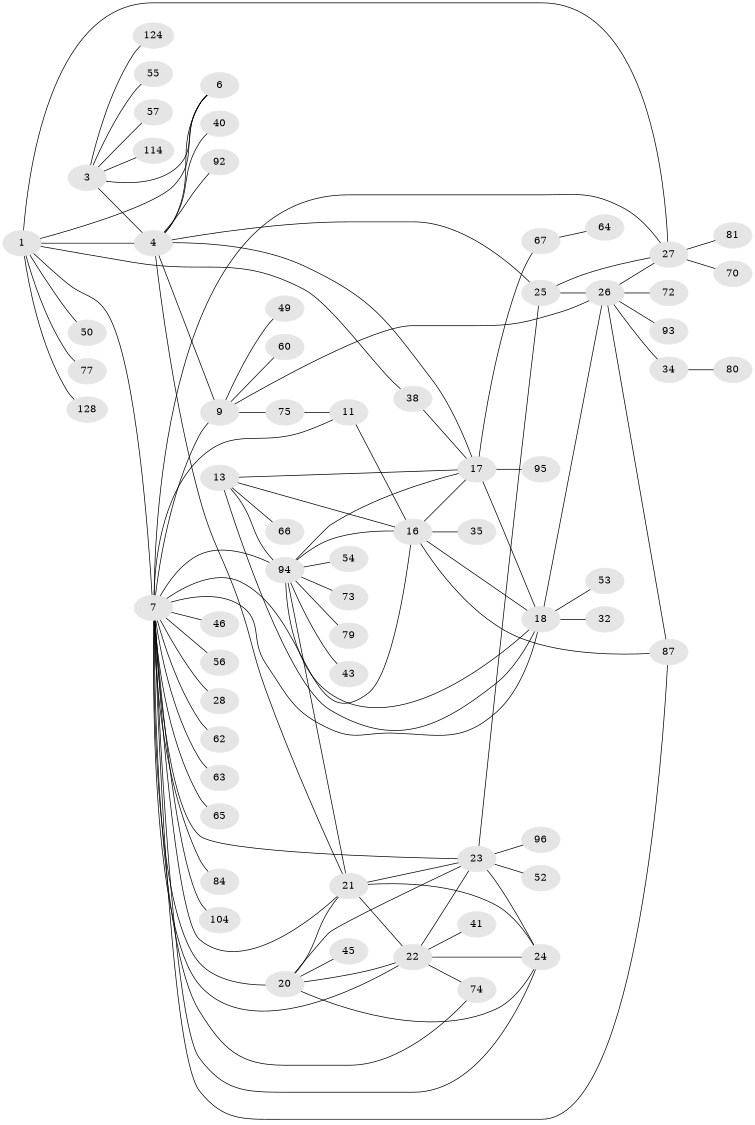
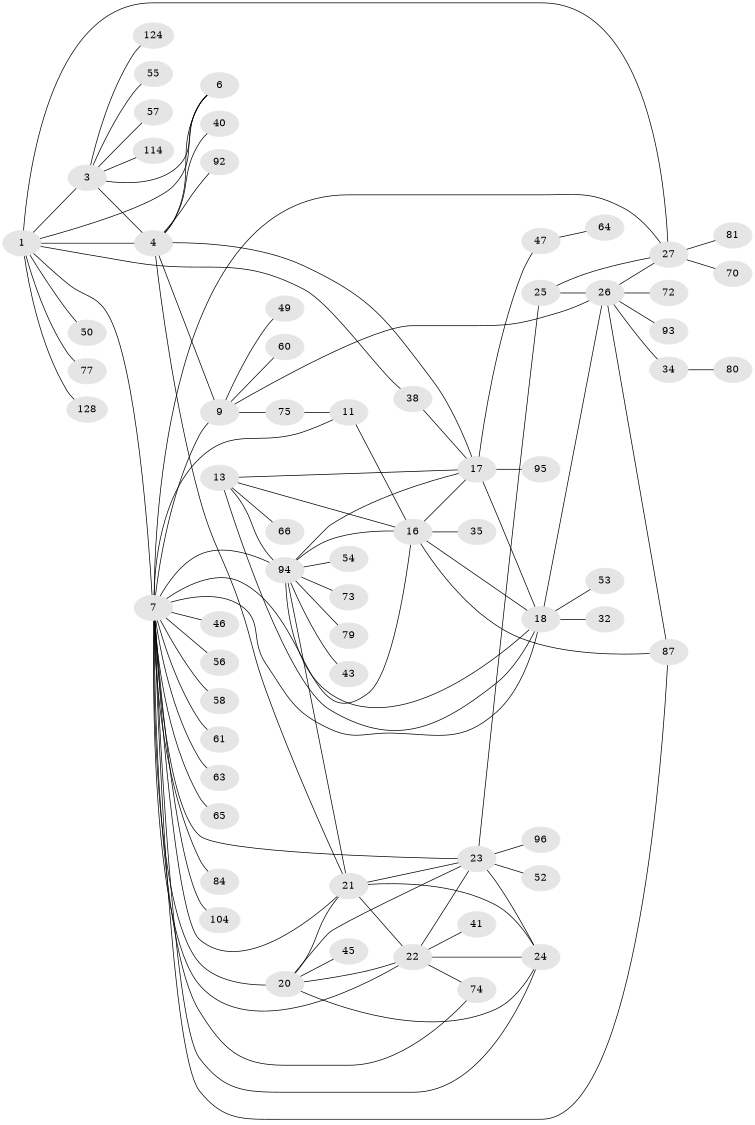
none -> (55, 210)
(359, 222) -> none
(541, 241) -> (541, 241)
(220, 701) -> (220, 701)
(220, 740) -> (220, 740)
